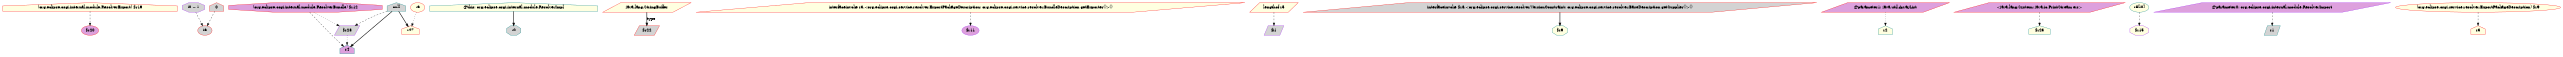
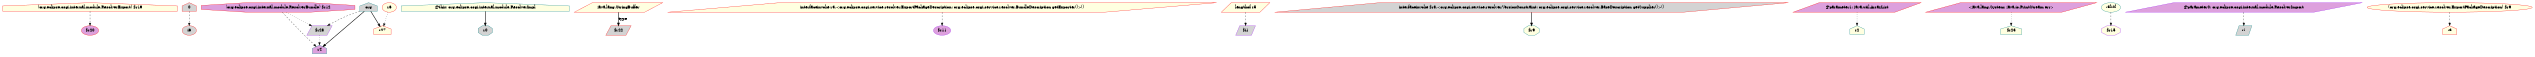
(193, 7) -> none
(396, 7) -> (369, 7)
(2040, 18) -> (2011, 18)
